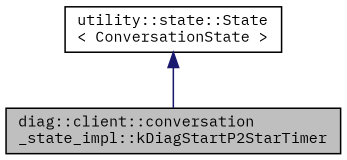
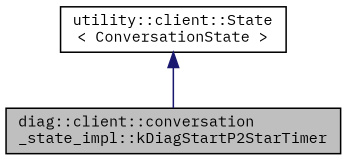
(173, 30) -> (173, 30)
